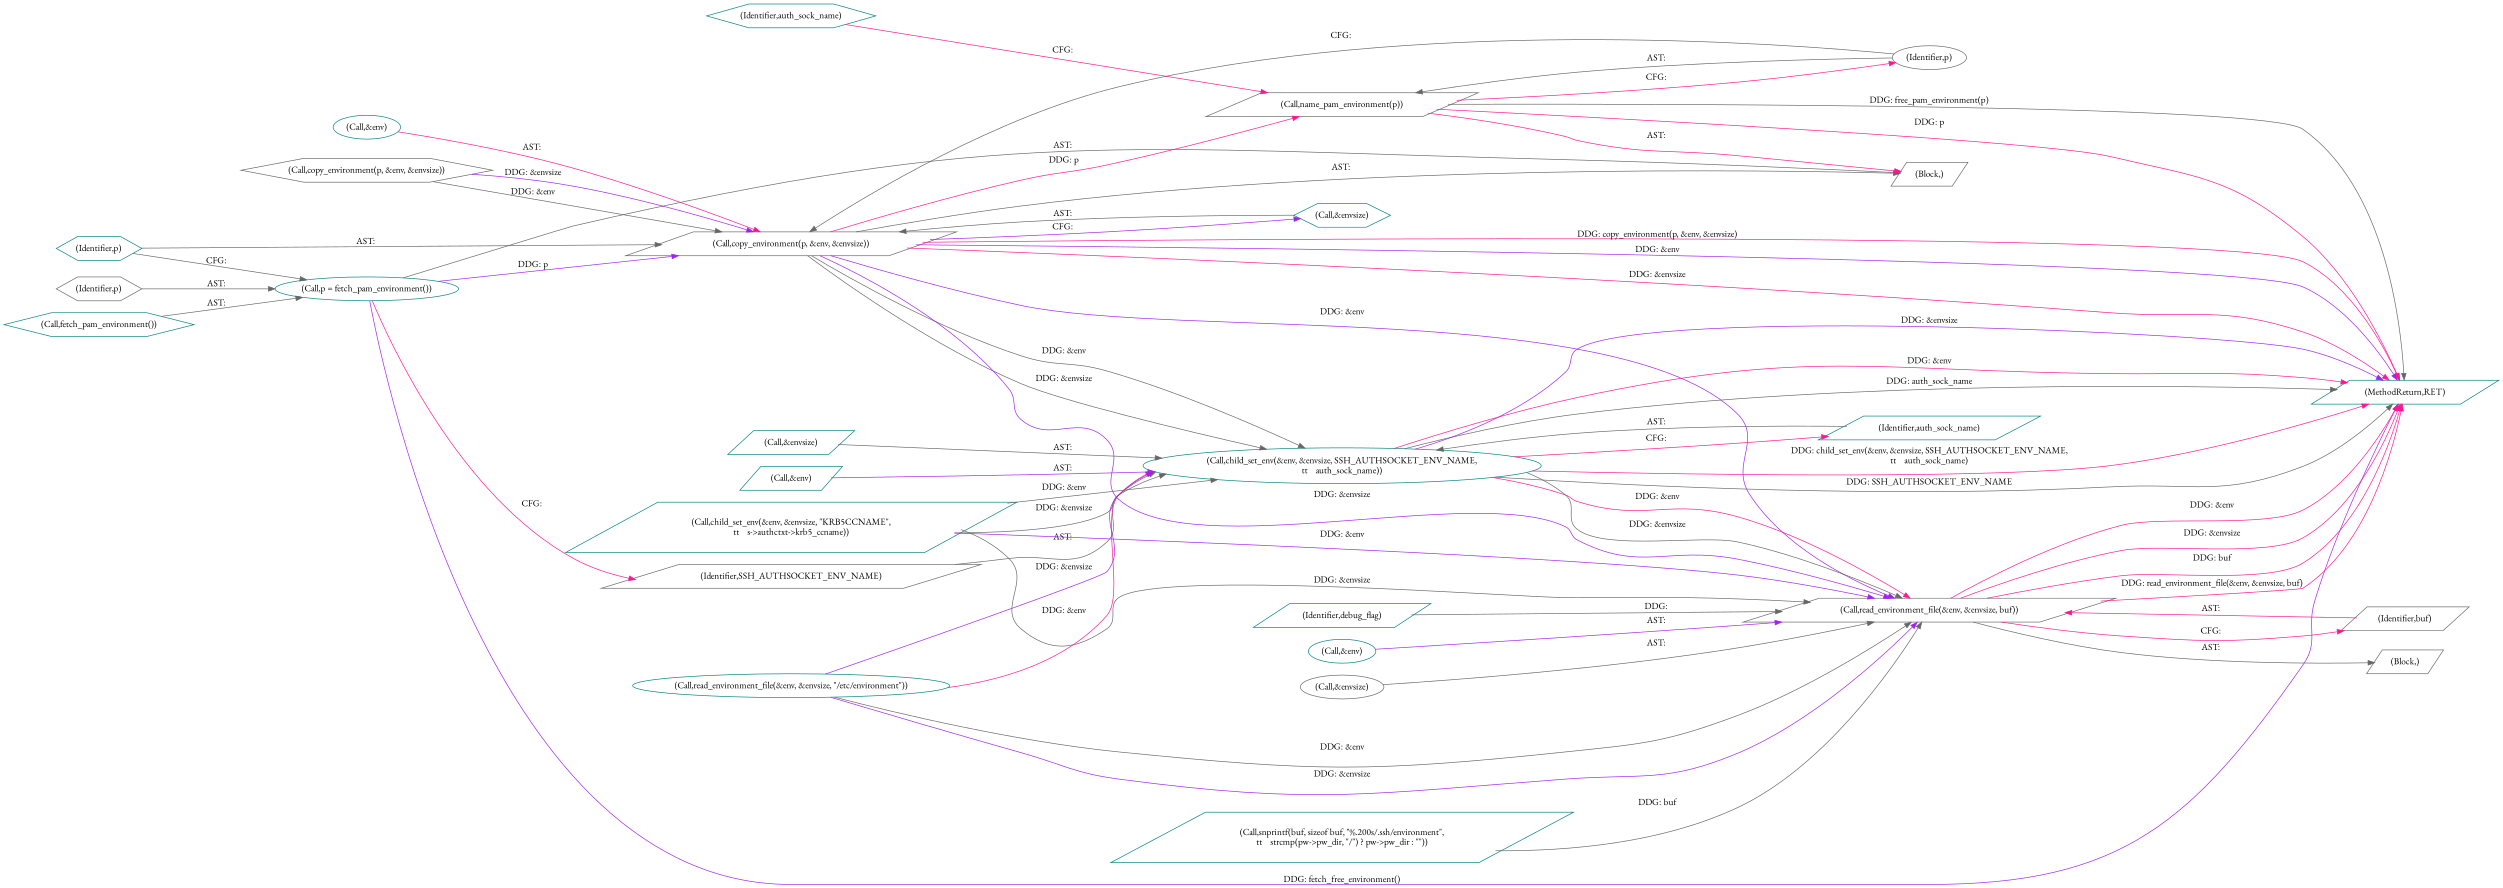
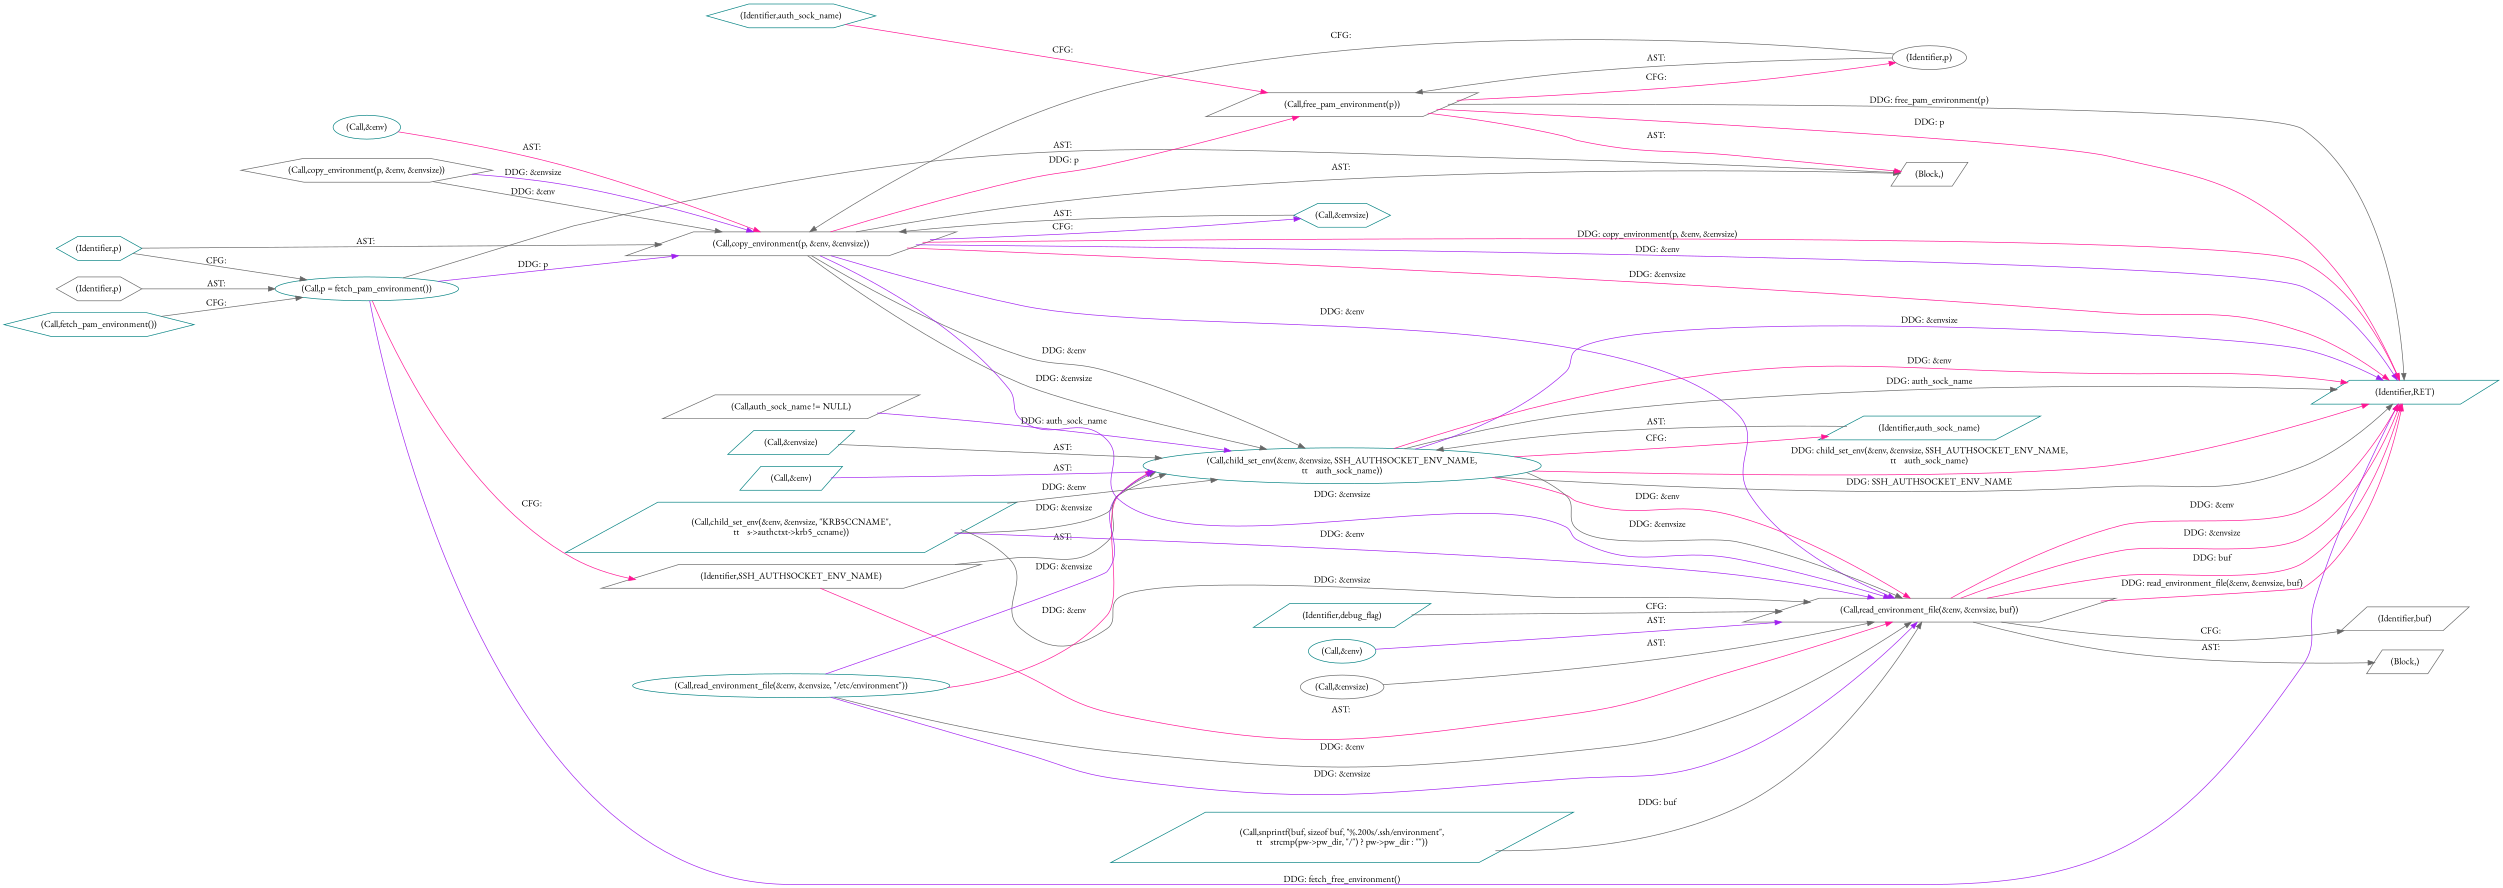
(1342, 105) -> (1342, 105)
(218, 303) -> (218, 303)
(2405, 392) -> (2405, 392)
none -> (791, 407)
(1657, 607) -> (1657, 607)
(2214, 615) -> (1346, 739)
(2169, 639) -> (2169, 639)
